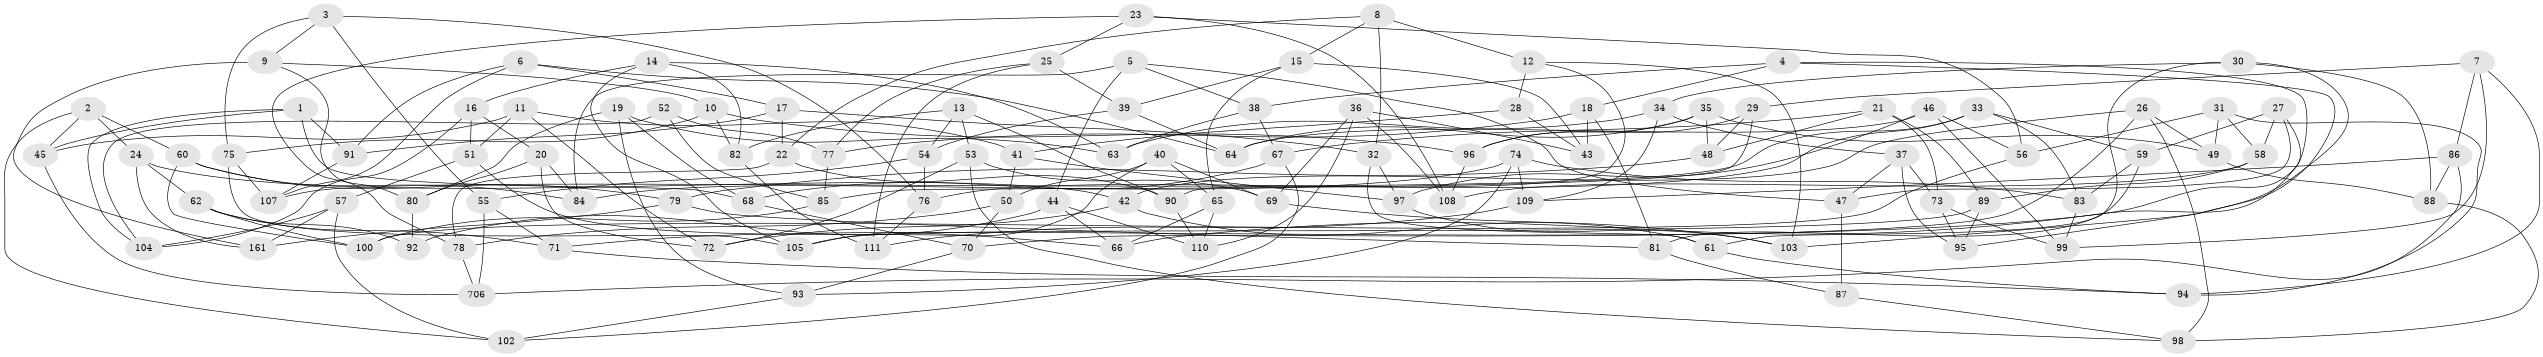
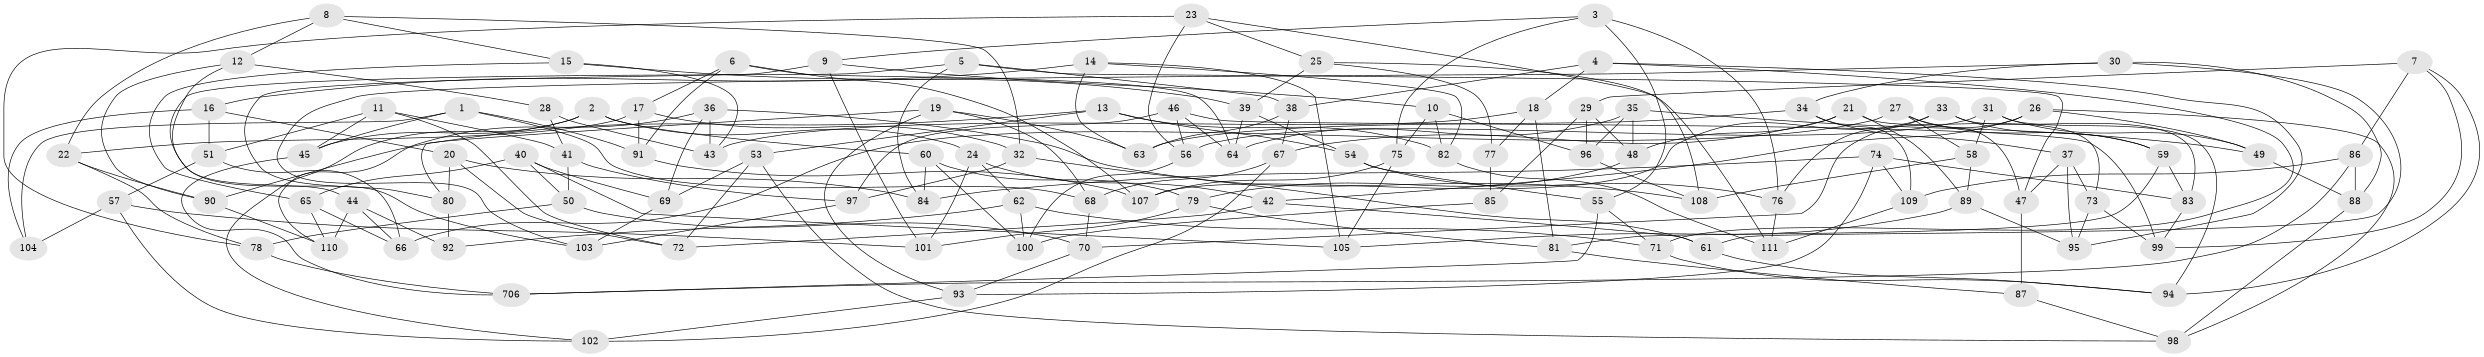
(664, 109) -> none
(258, 249) -> (924, 249)
